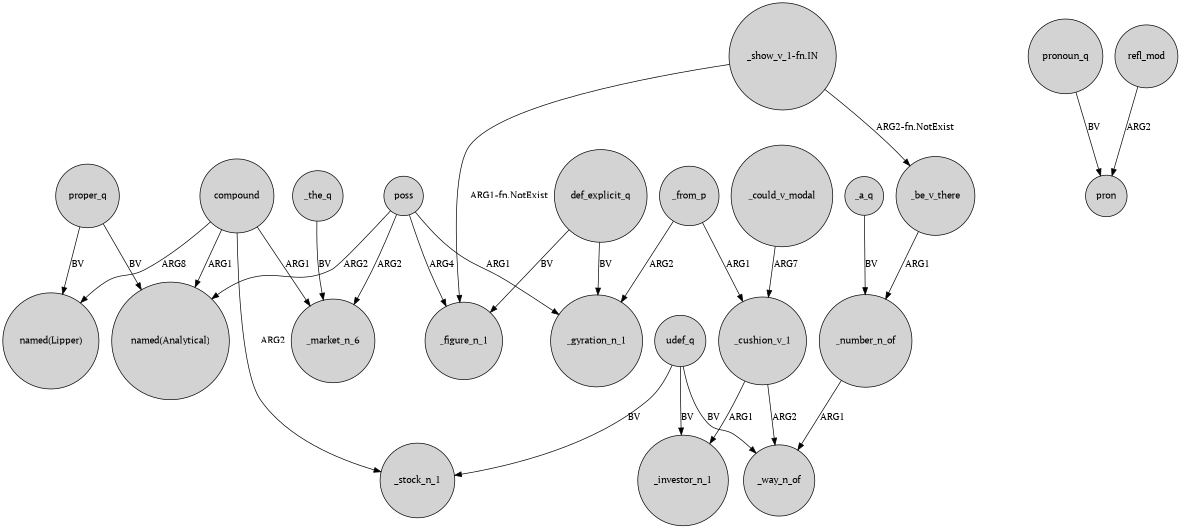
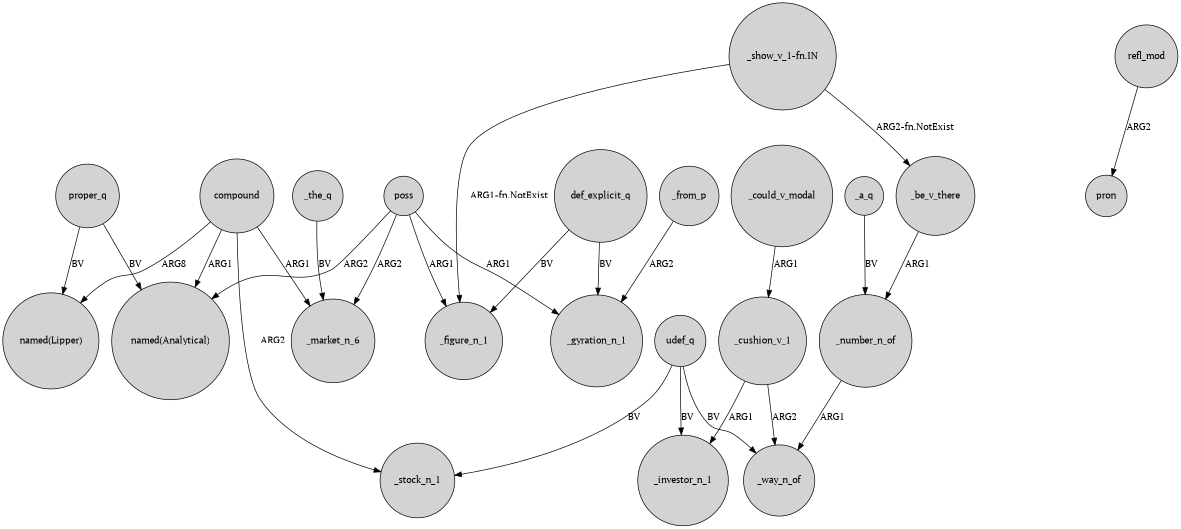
(1066, 56) -> none
(721, 259) -> none
(442, 264) -> (442, 264)
(786, 264) -> (786, 264)
